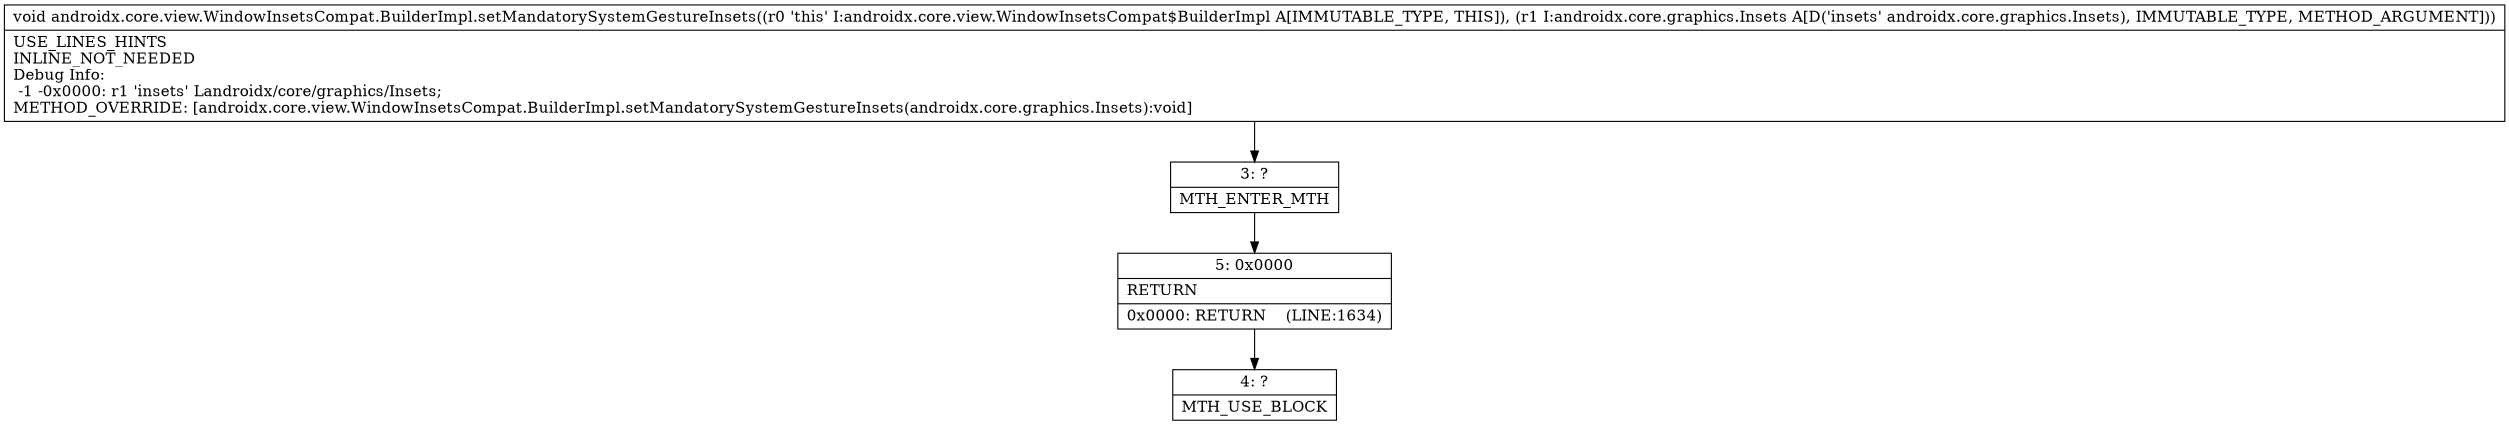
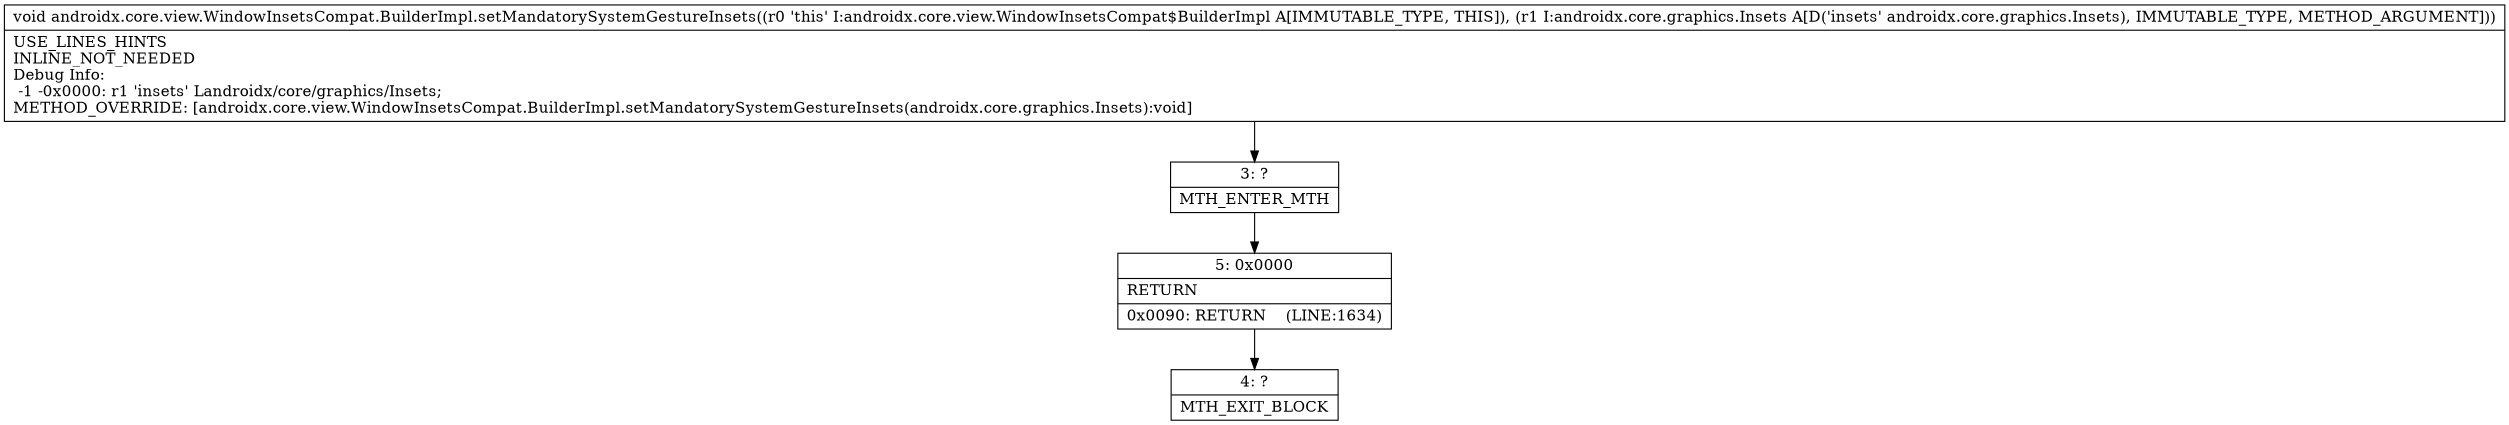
(1255, 316) -> (1255, 316)
(1255, 407) -> (1255, 407)
